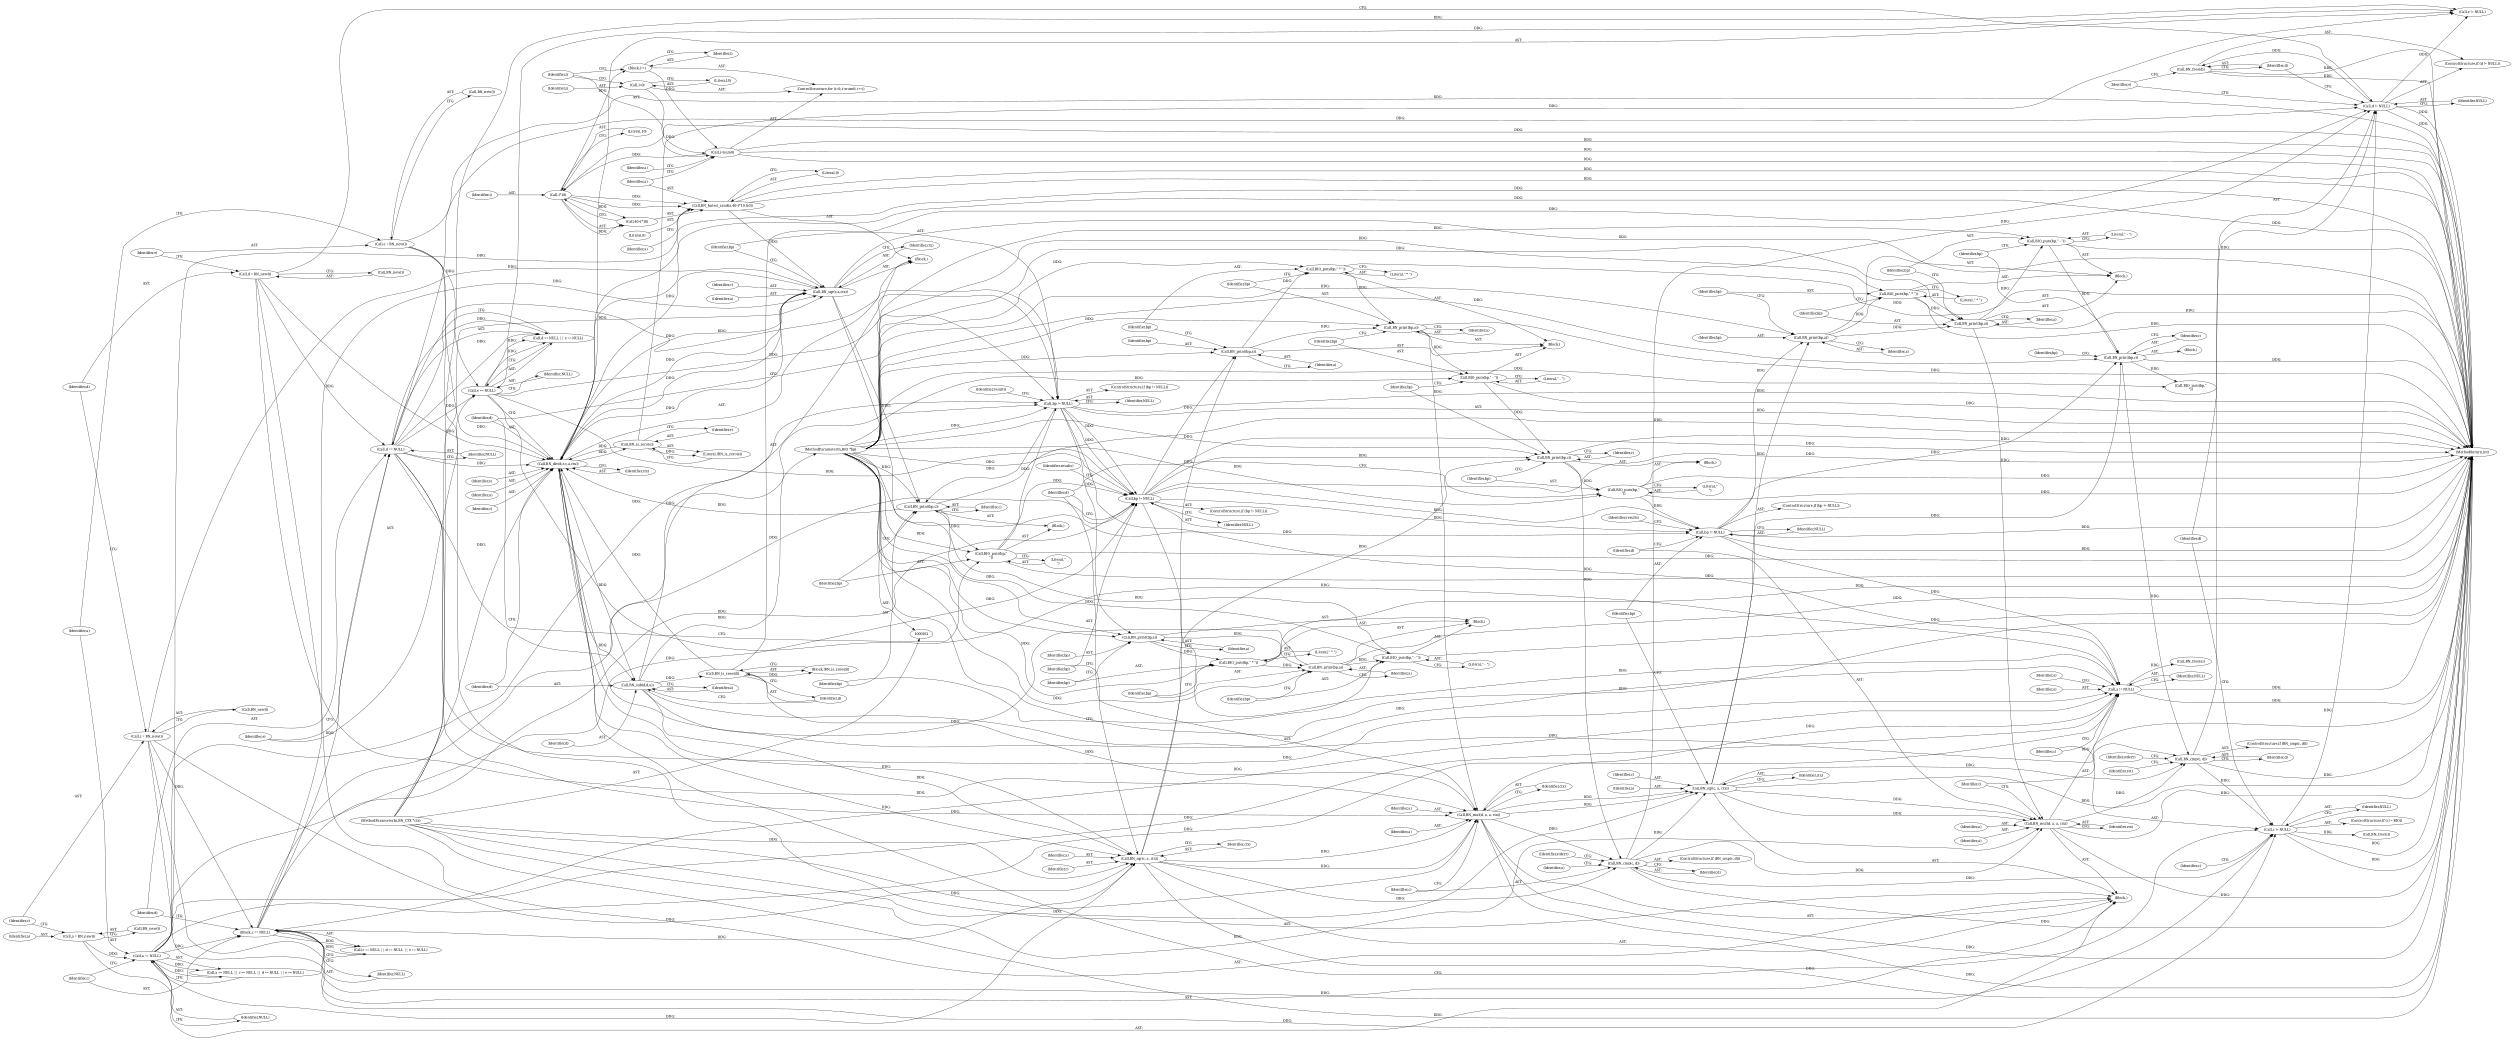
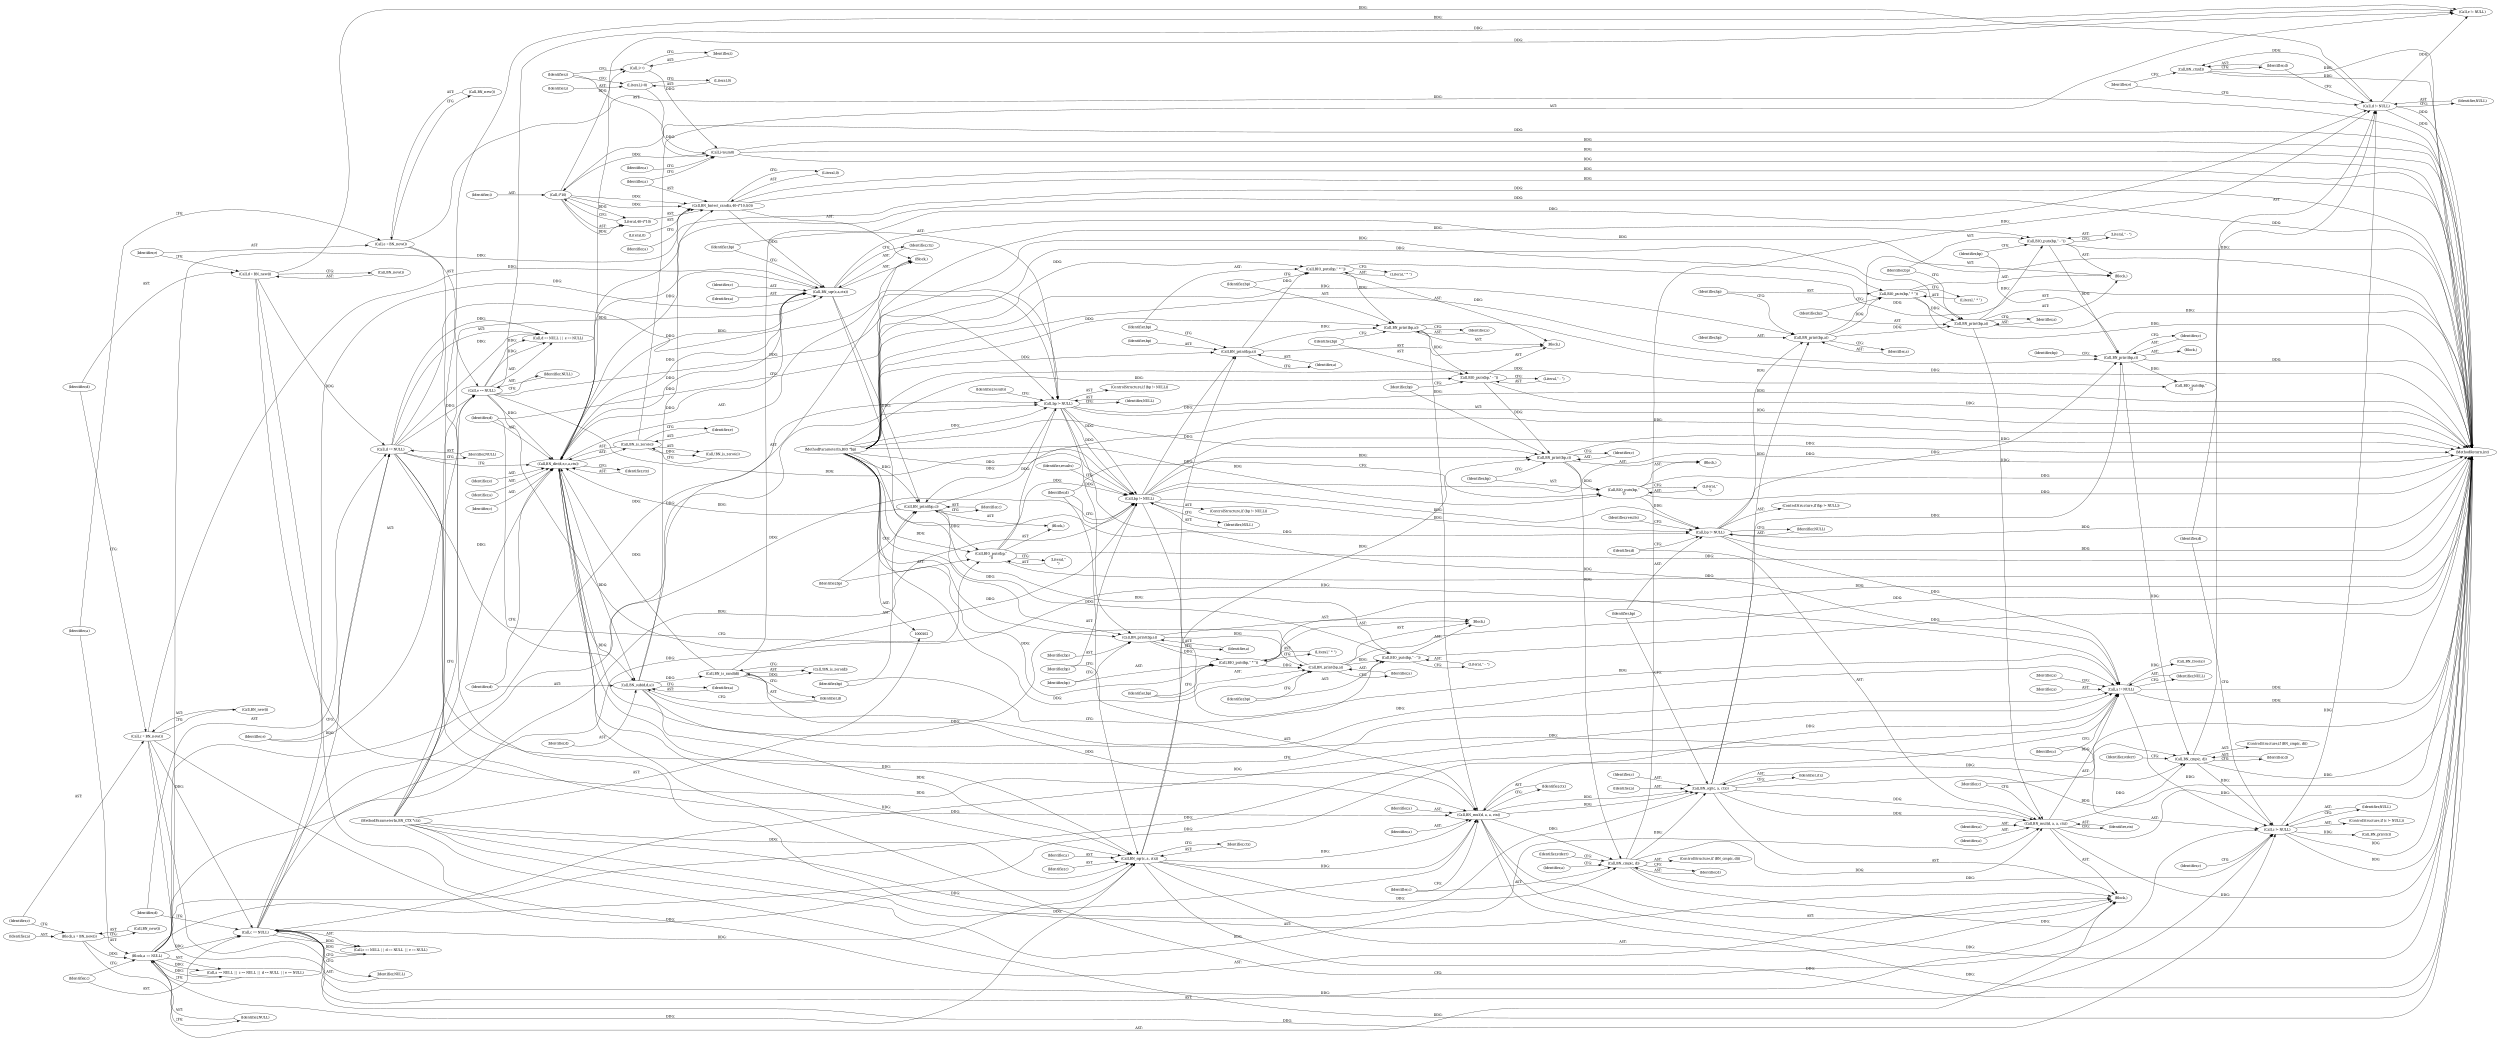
(1364, 8) -> (1364, 8)
(1519, 40) -> (1519, 40)
(2472, 64) -> none
(637, 68) -> (637, 68)
(2191, 69) -> (2191, 69)
(637, 85) -> (637, 85)
(830, 89) -> none
(1554, 106) -> (1554, 106)
(1265, 120) -> none
(637, 132) -> none
(637, 222) -> (637, 222)
(451, 271) -> (451, 271)
(439, 338) -> none
(518, 362) -> (457, 654)
(451, 375) -> none
(386, 394) -> none
(513, 413) -> (513, 413)
(603, 446) -> (603, 446)
(603, 452) -> (603, 452)
(723, 454) -> (723, 454)
(482, 463) -> (482, 463)
(774, 607) -> (663, 451)
(830, 670) -> (830, 670)
(723, 674) -> (723, 674)
(1633, 692) -> none
(1288, 758) -> (1288, 758)
(2121, 771) -> none
none -> (2170, 782)
(2377, 821) -> (2377, 821)
(2377, 835) -> (2377, 835)
(255, 932) -> (255, 932)
(79, 937) -> (79, 937)
(147, 956) -> (147, 956)
